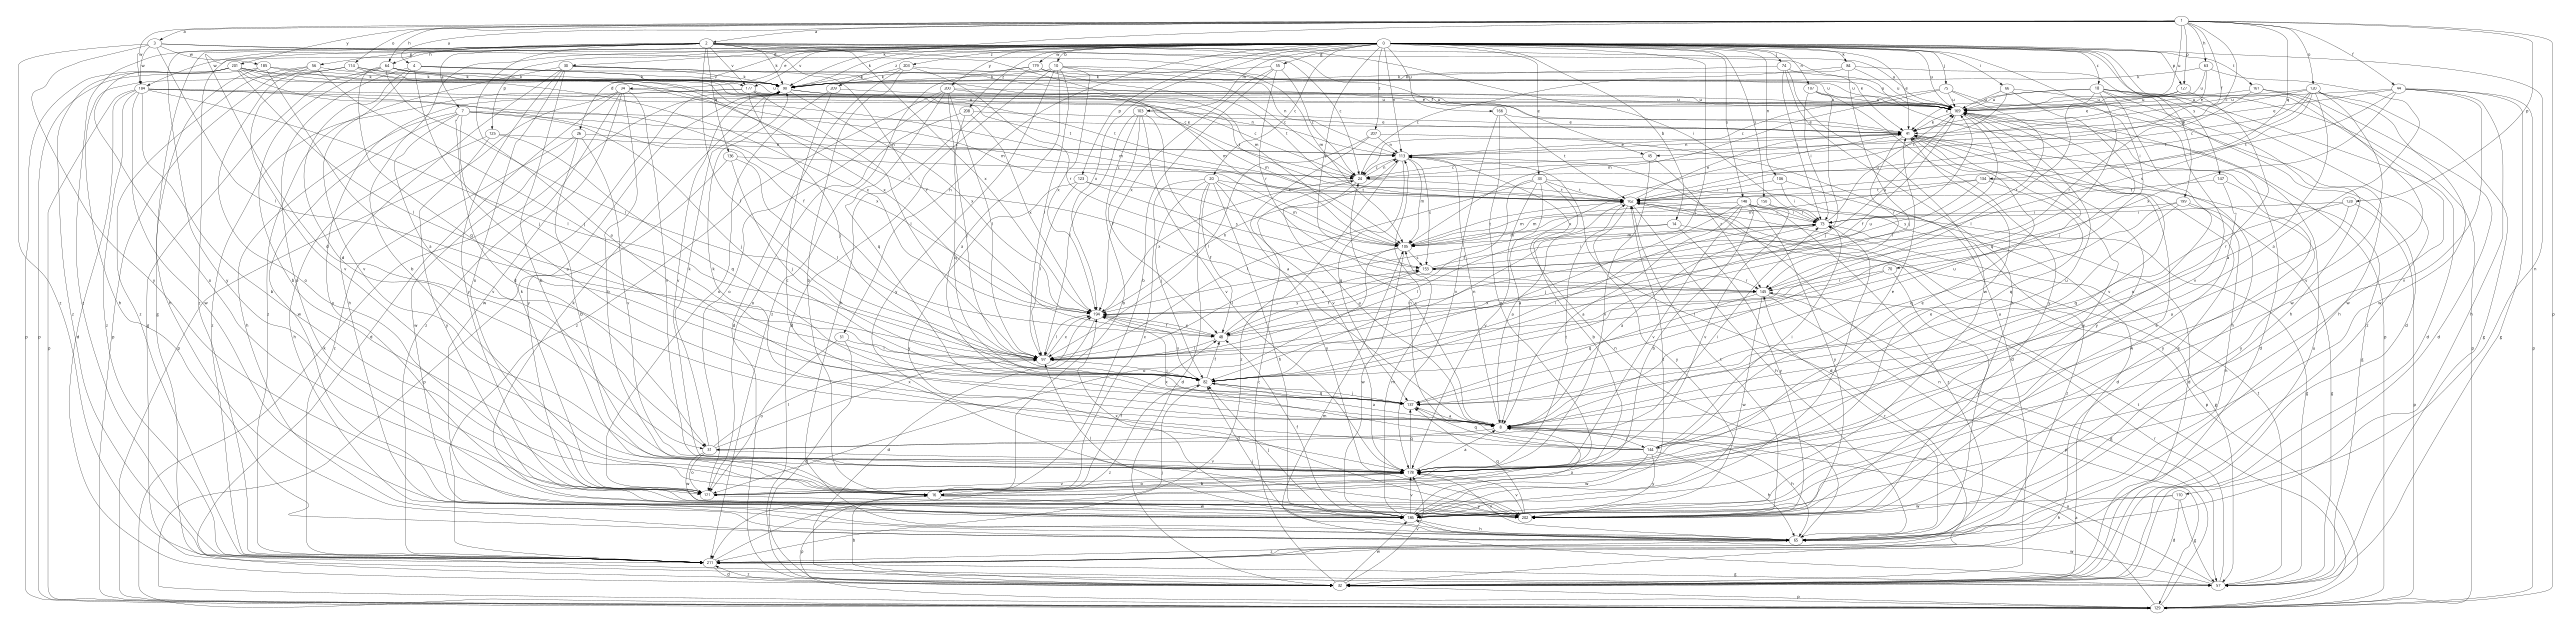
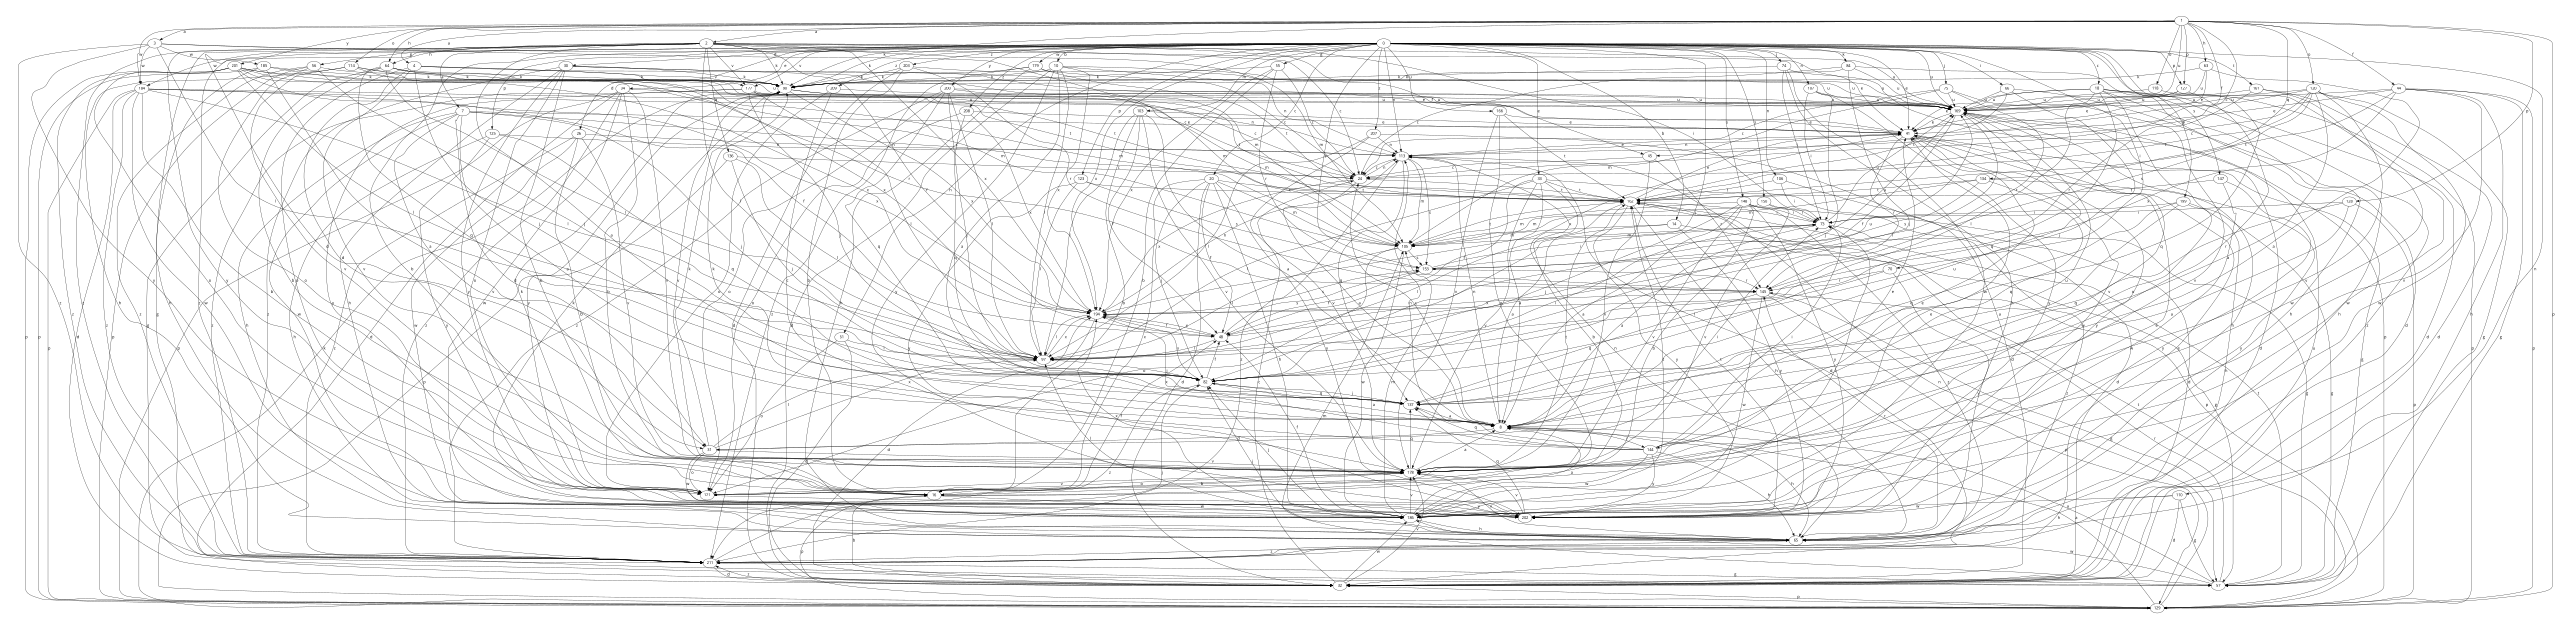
none -> (2155, 89)
